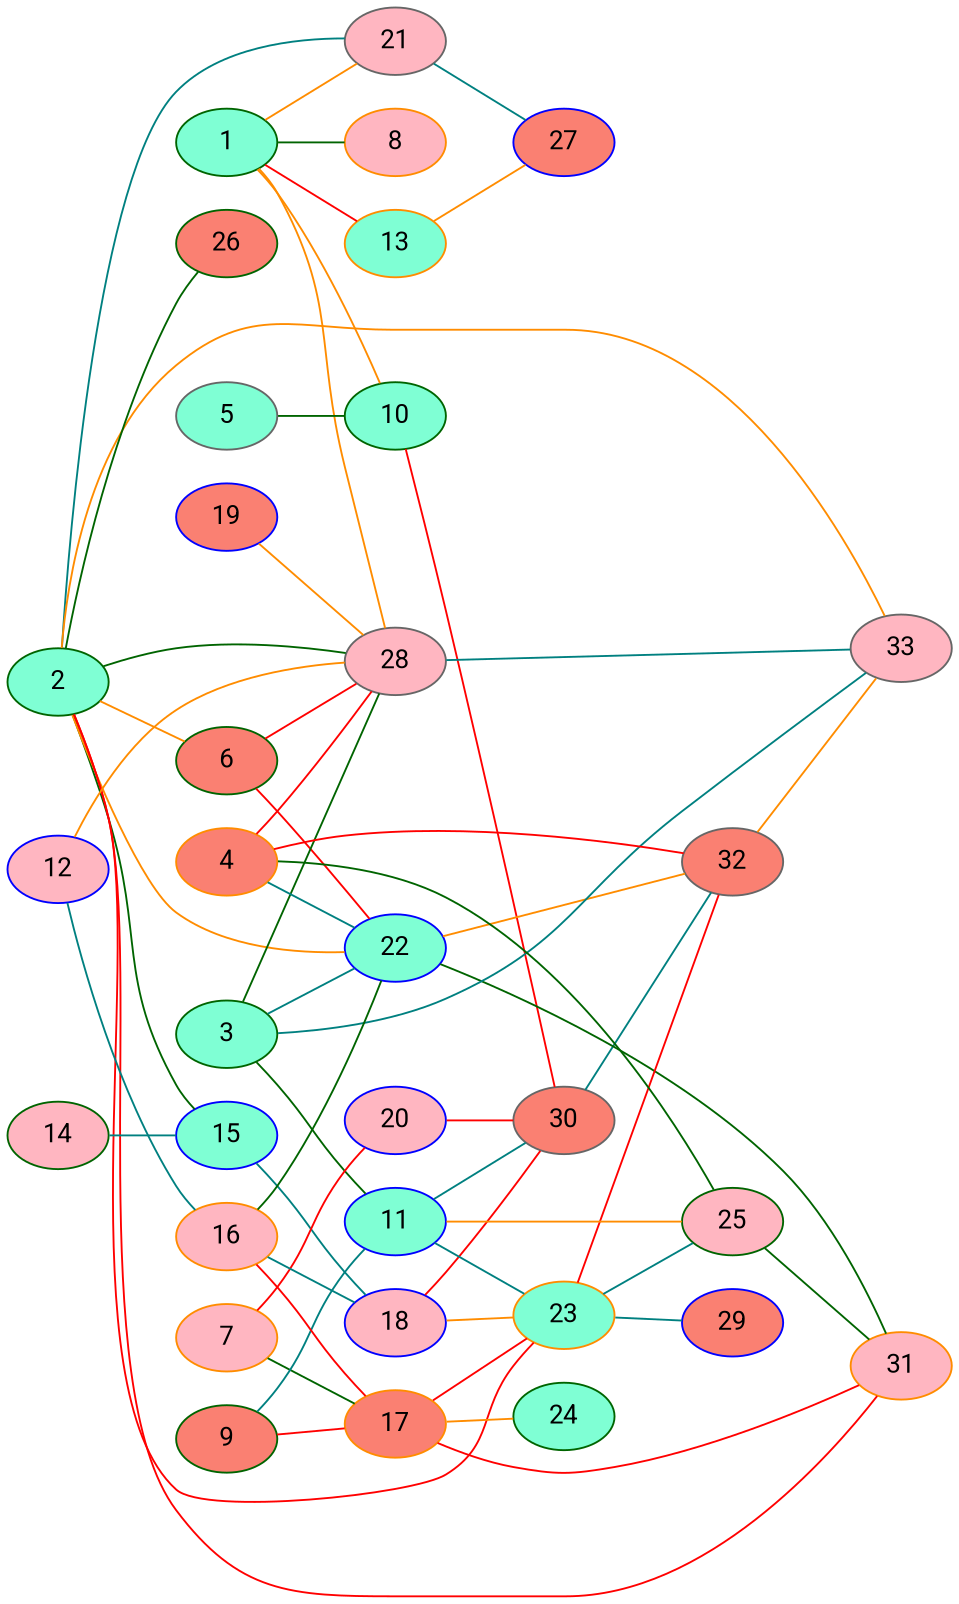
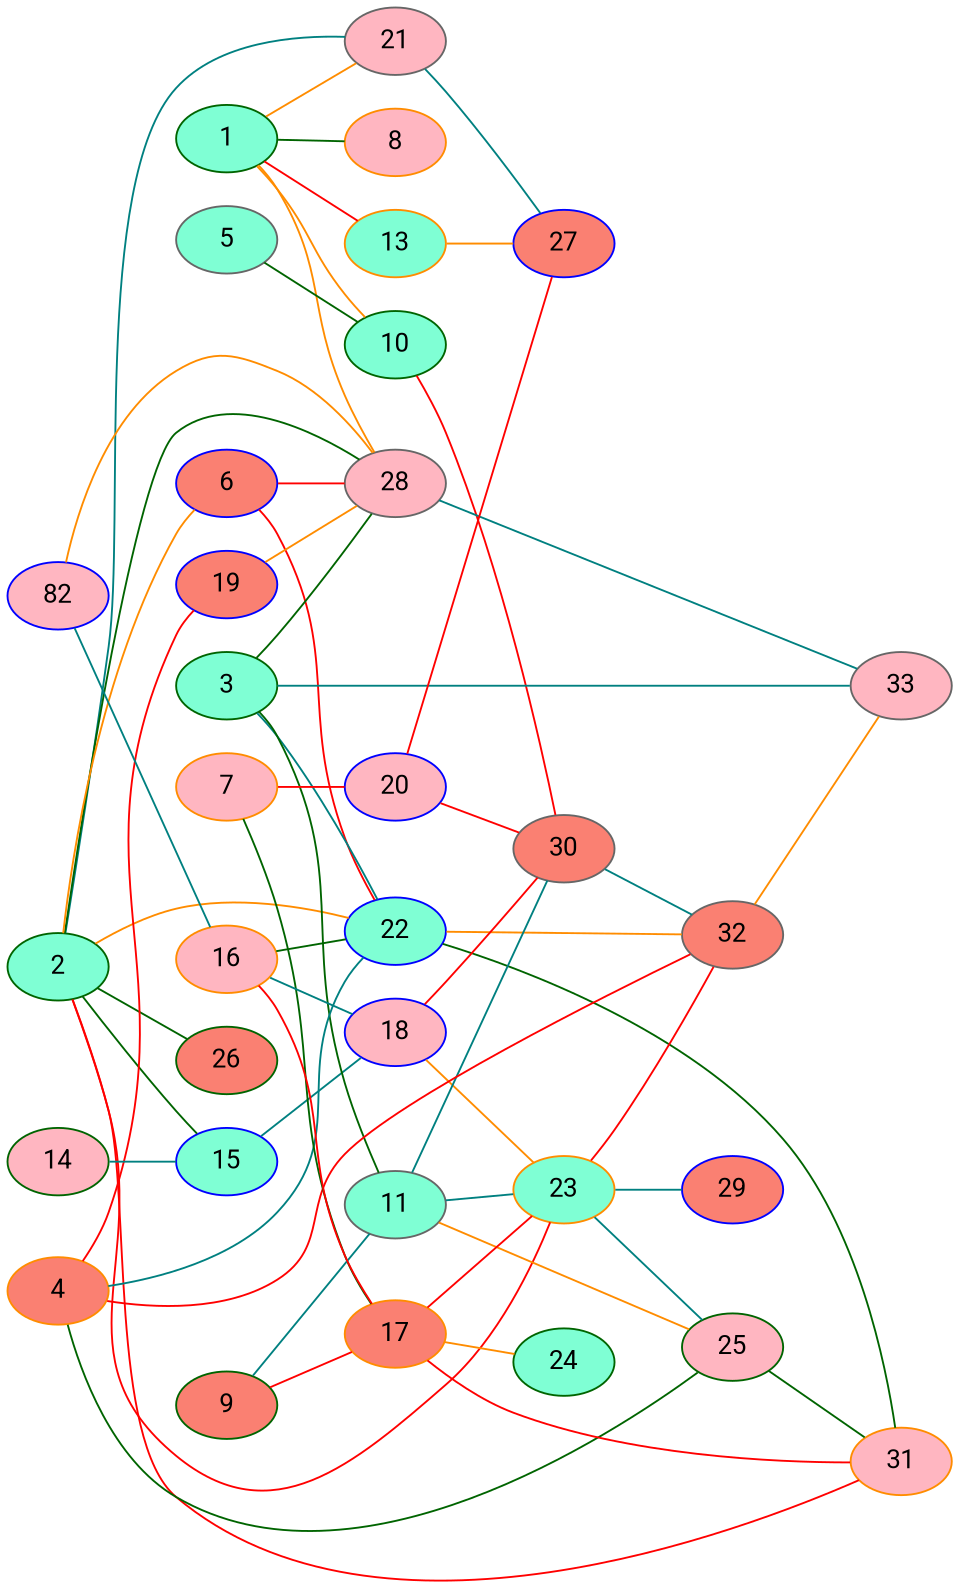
(434, 330) -> none
none -> (472, 539)
(227, 761) -> (227, 483)
(316, 764) -> (136, 951)
(58, 869) -> (58, 596)
(395, 1222) -> (395, 1205)
